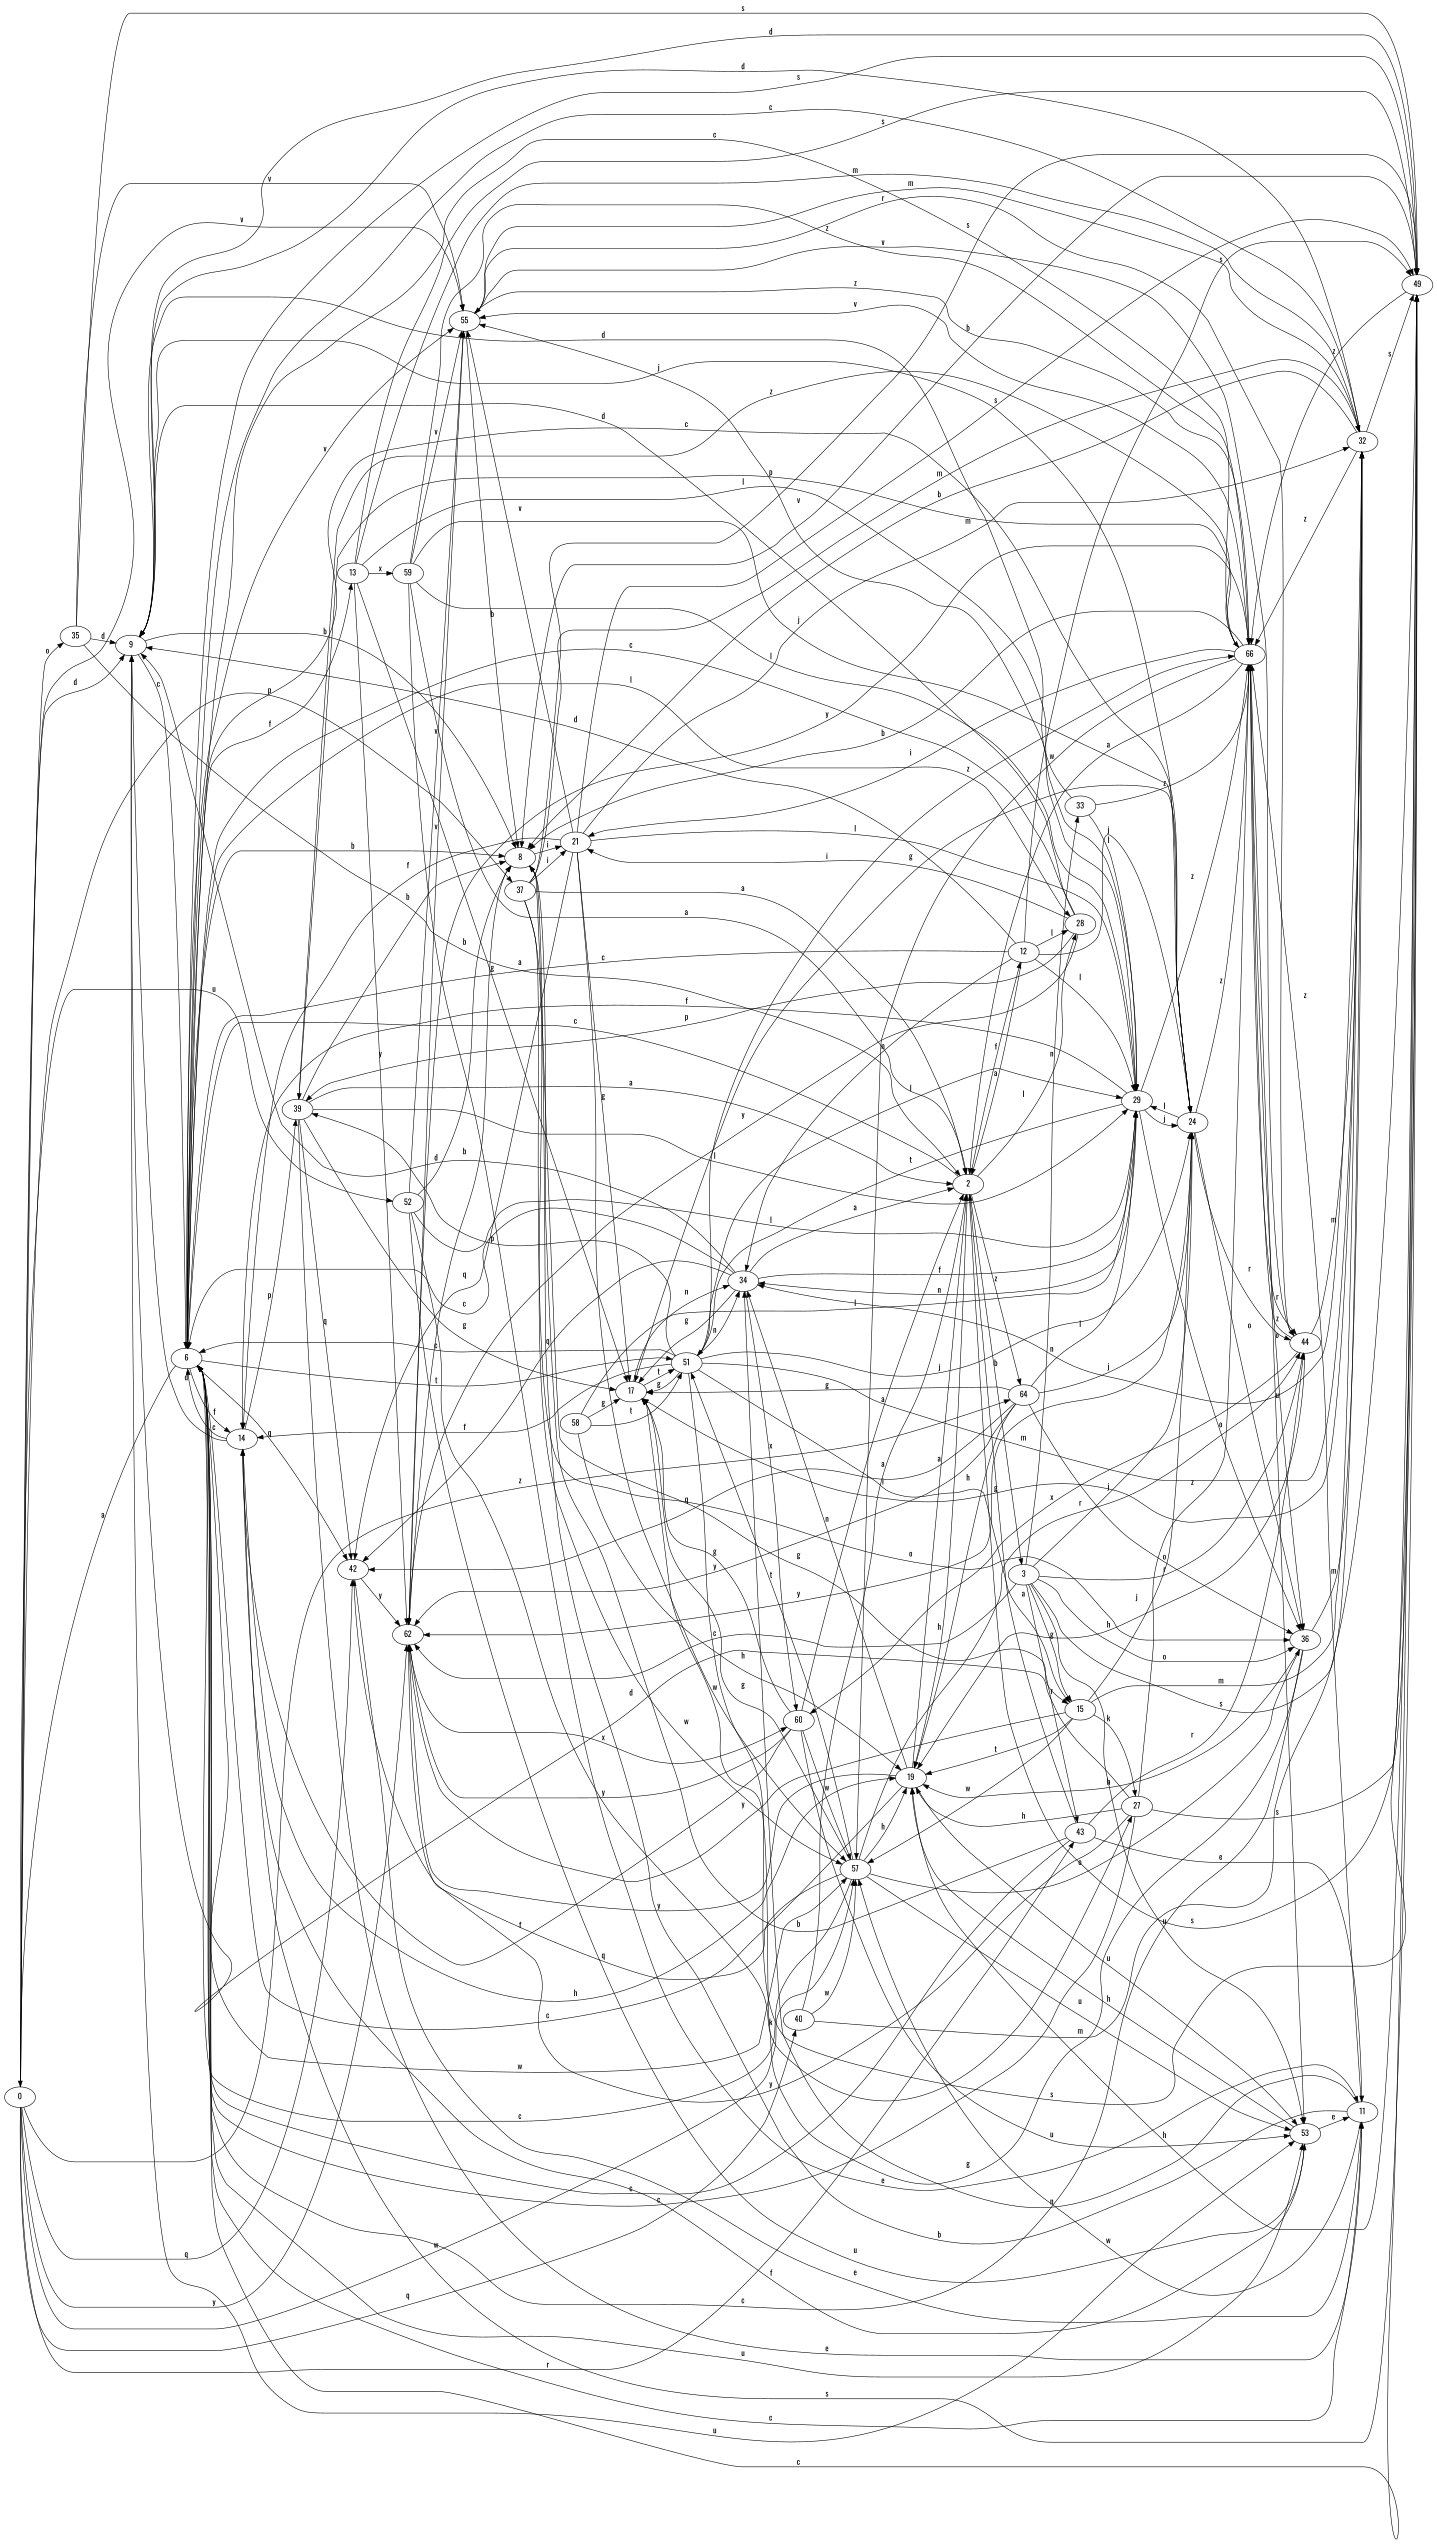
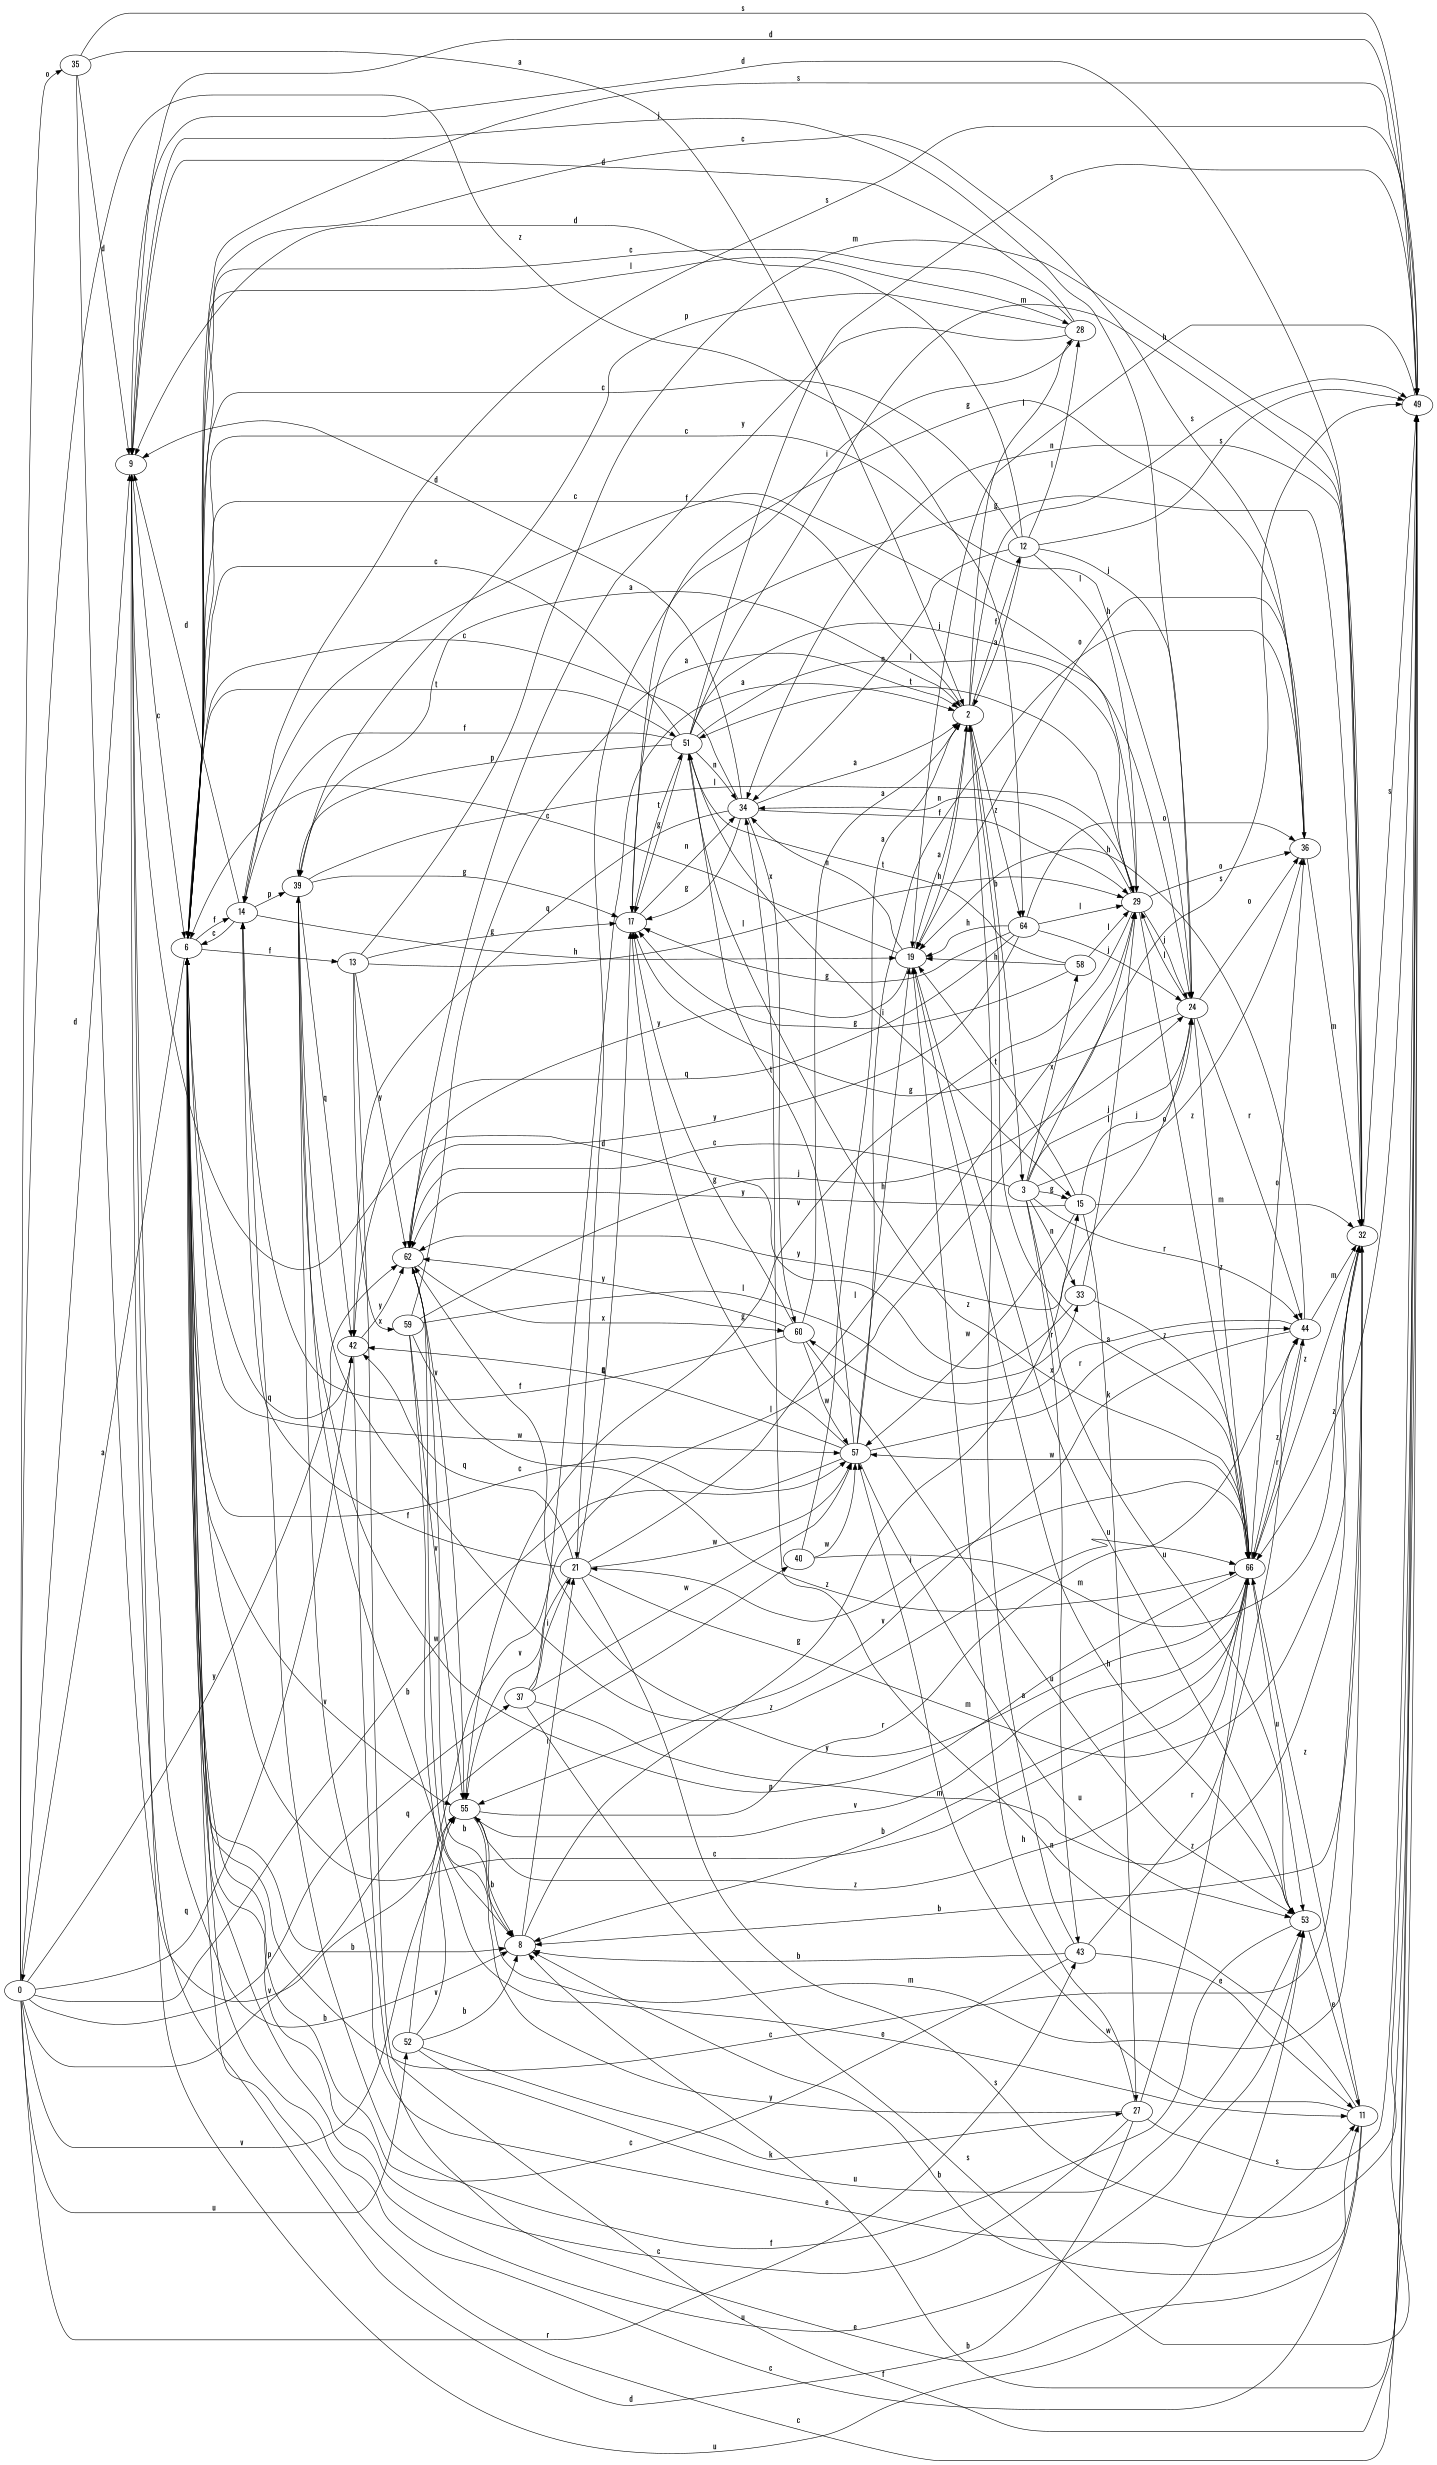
(883, 122) -> (883, 2375)
(891, 691) -> (756, 1298)
none -> (1051, 1081)
(655, 1498) -> none
